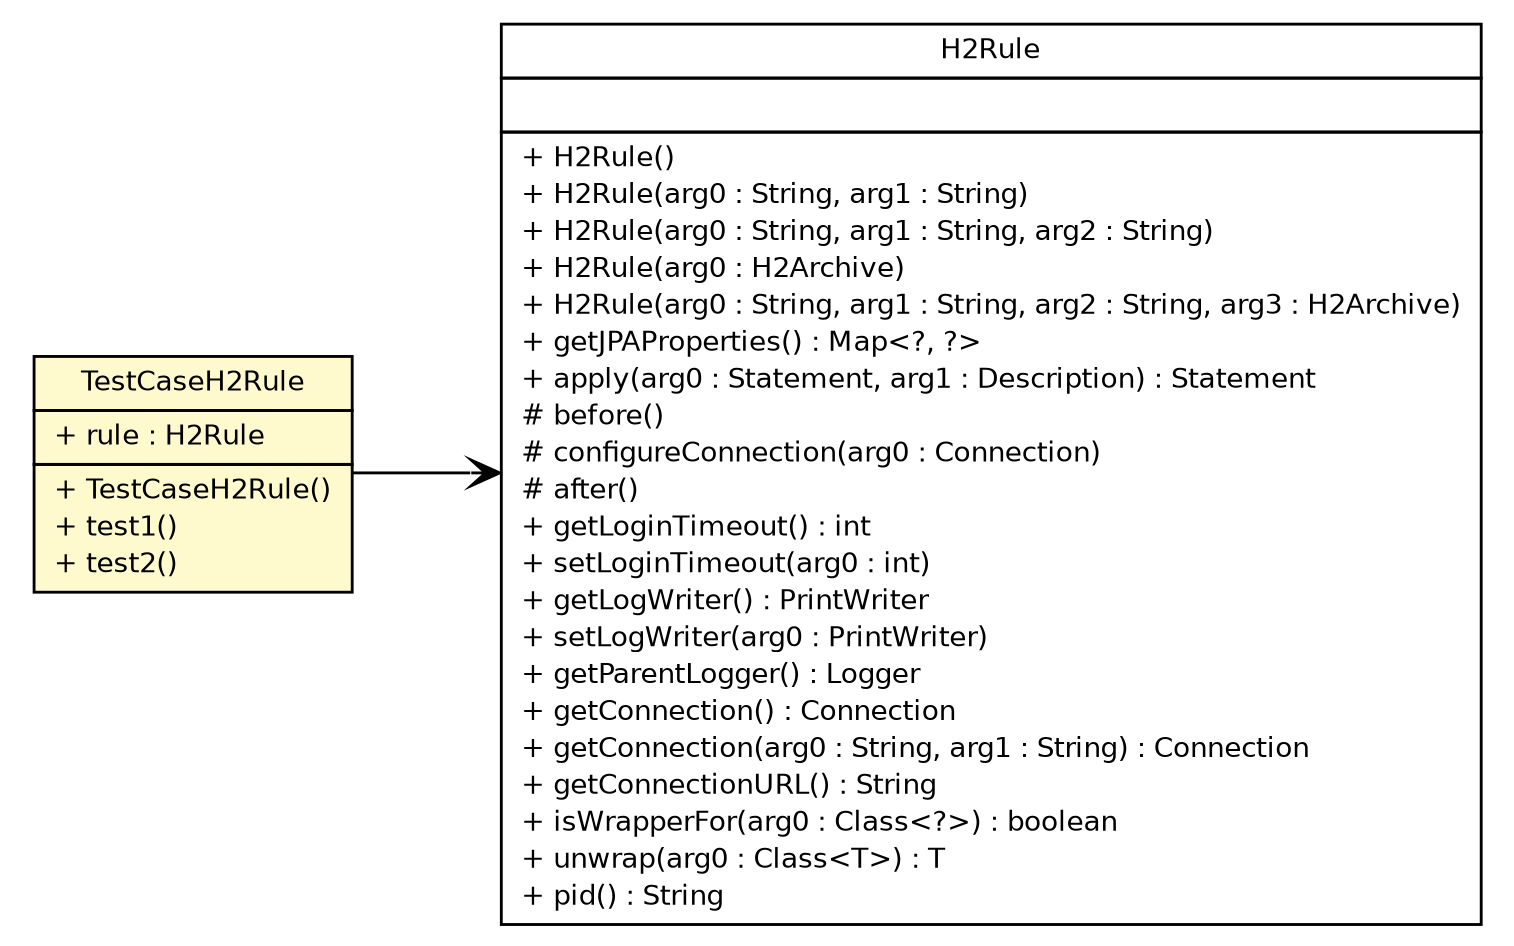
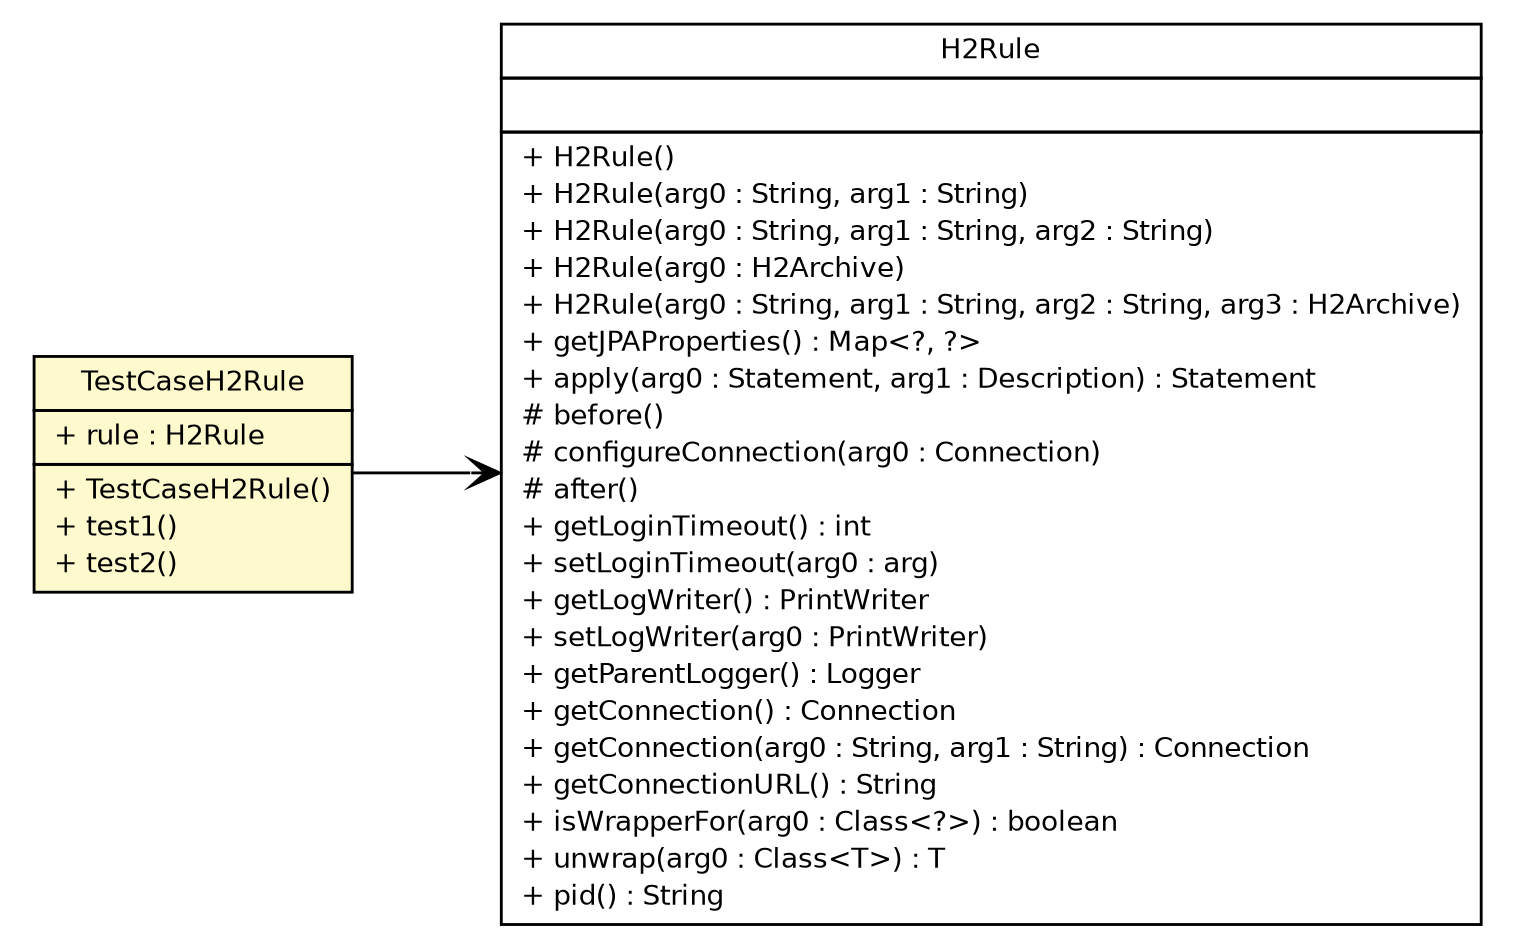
(727, 564) -> (731, 564)
